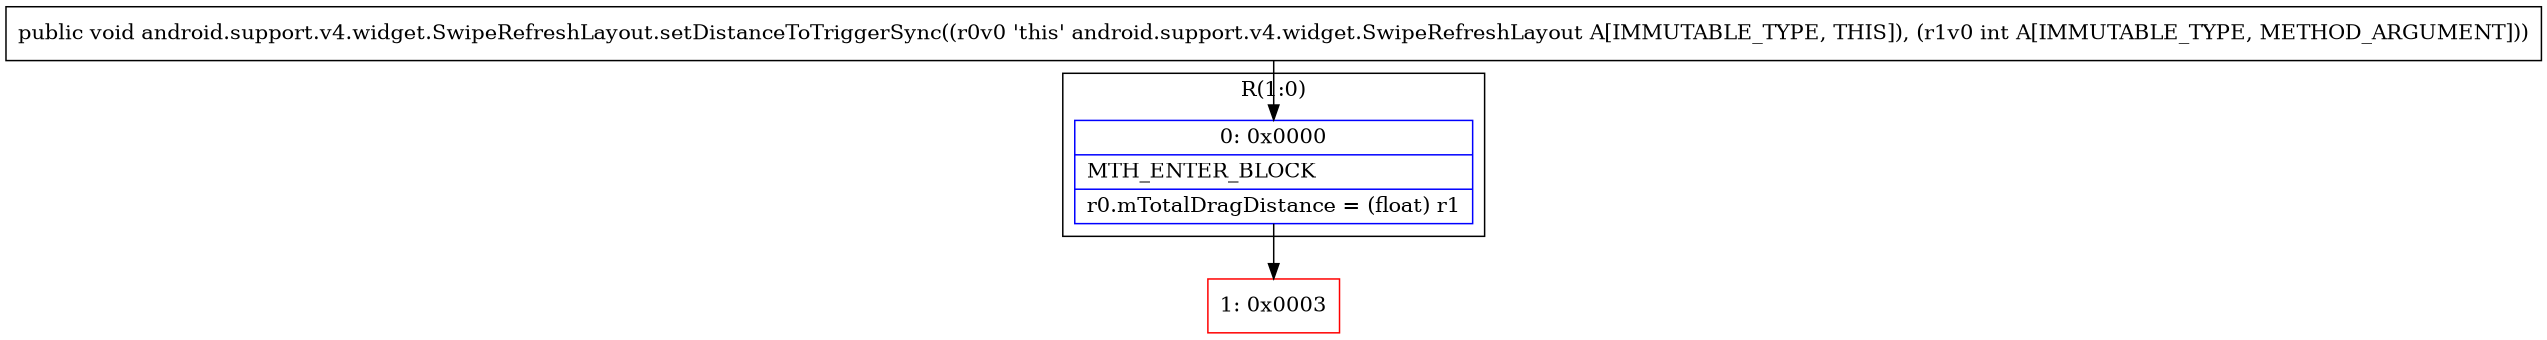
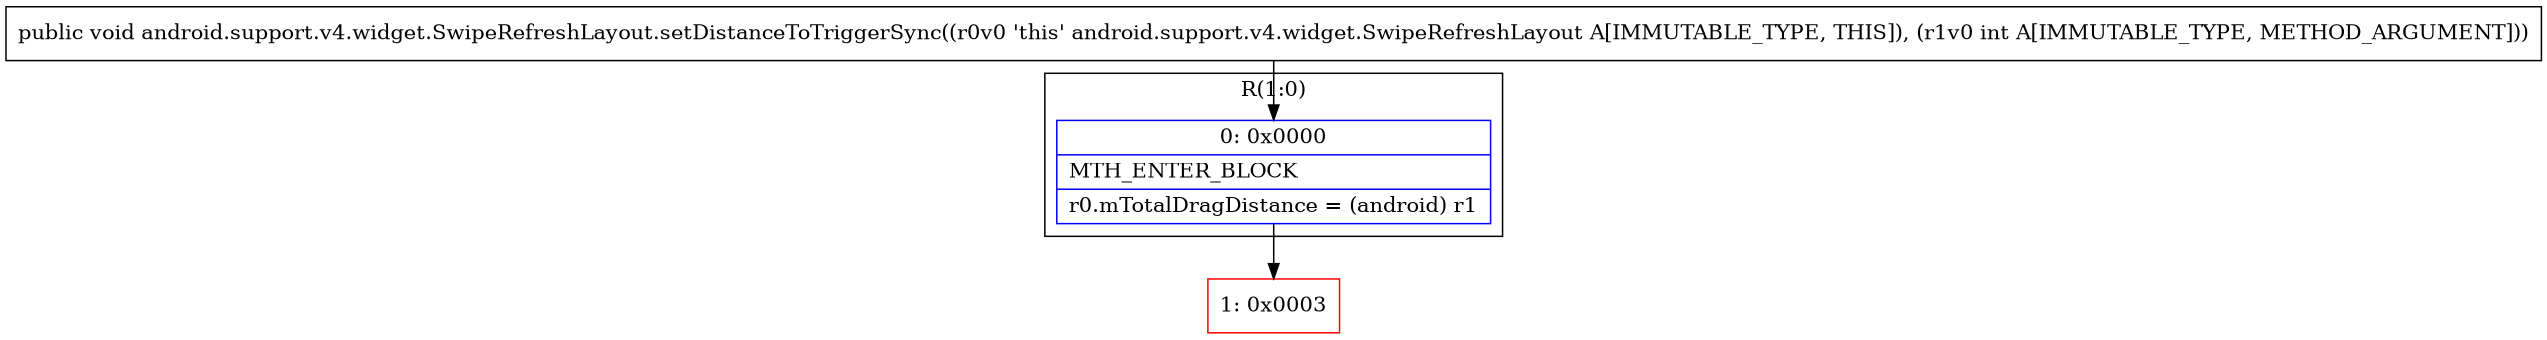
(1274, 206) -> (1274, 206)
